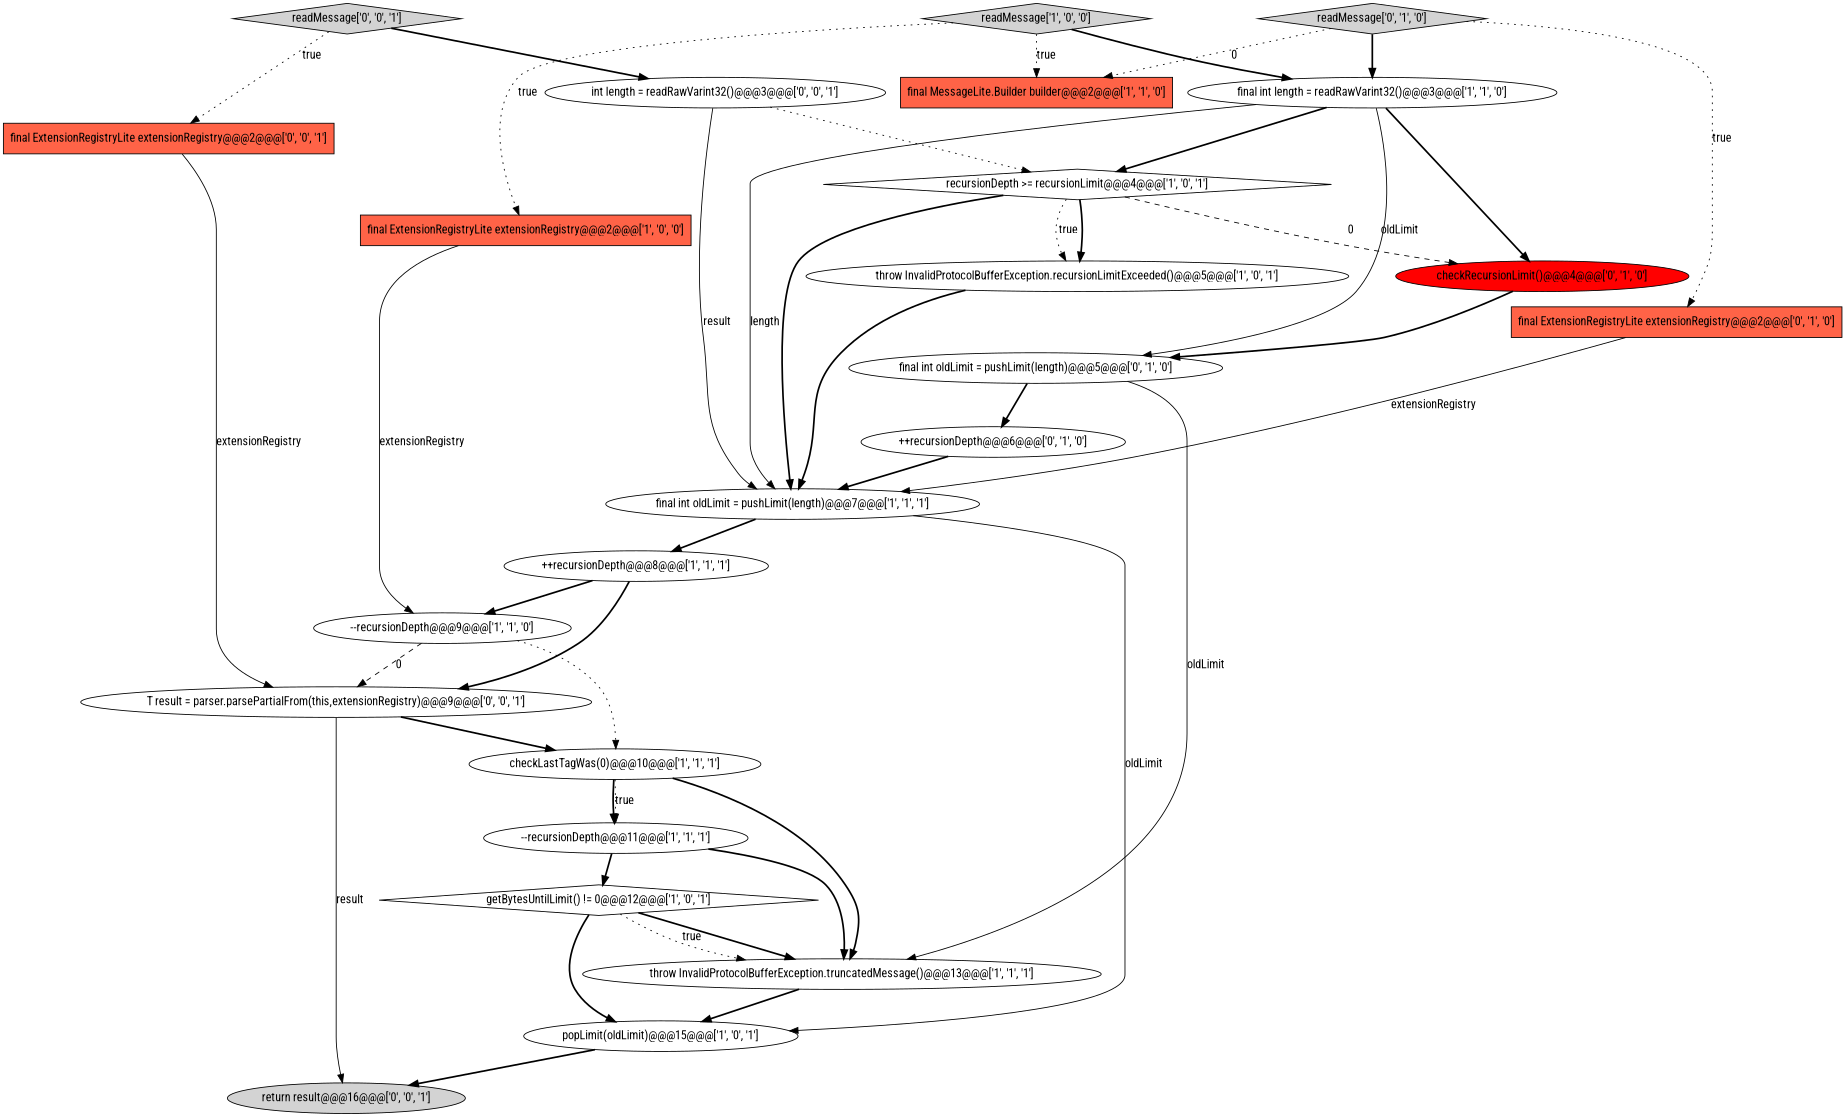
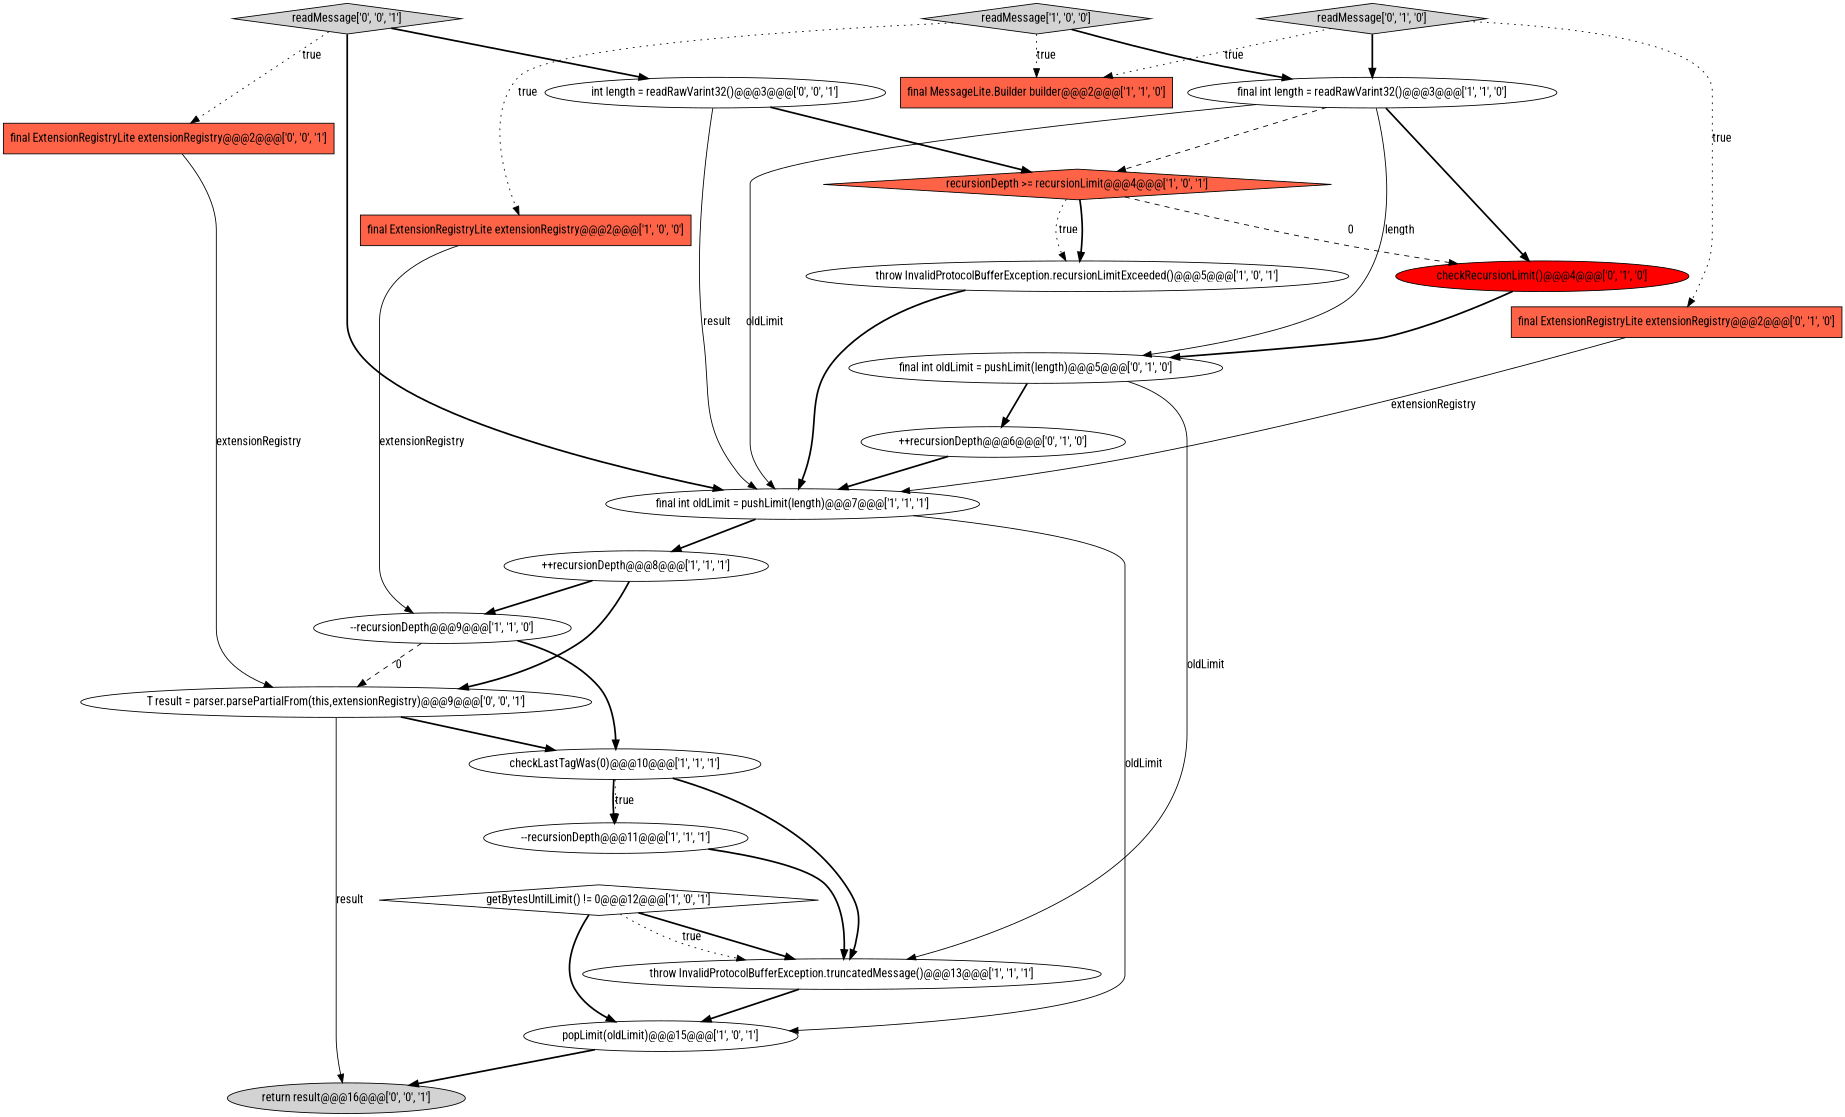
(1234, 56) -> (1234, 56)
(896, 138) -> (896, 138)
(1226, 138) -> (1226, 138)
(1077, 184) -> (1077, 184)
(1400, 230) -> (1400, 230)
(798, 263) -> (369, 362)
(765, 322) -> (765, 322)
(585, 674) -> (585, 674)
(608, 865) -> none
